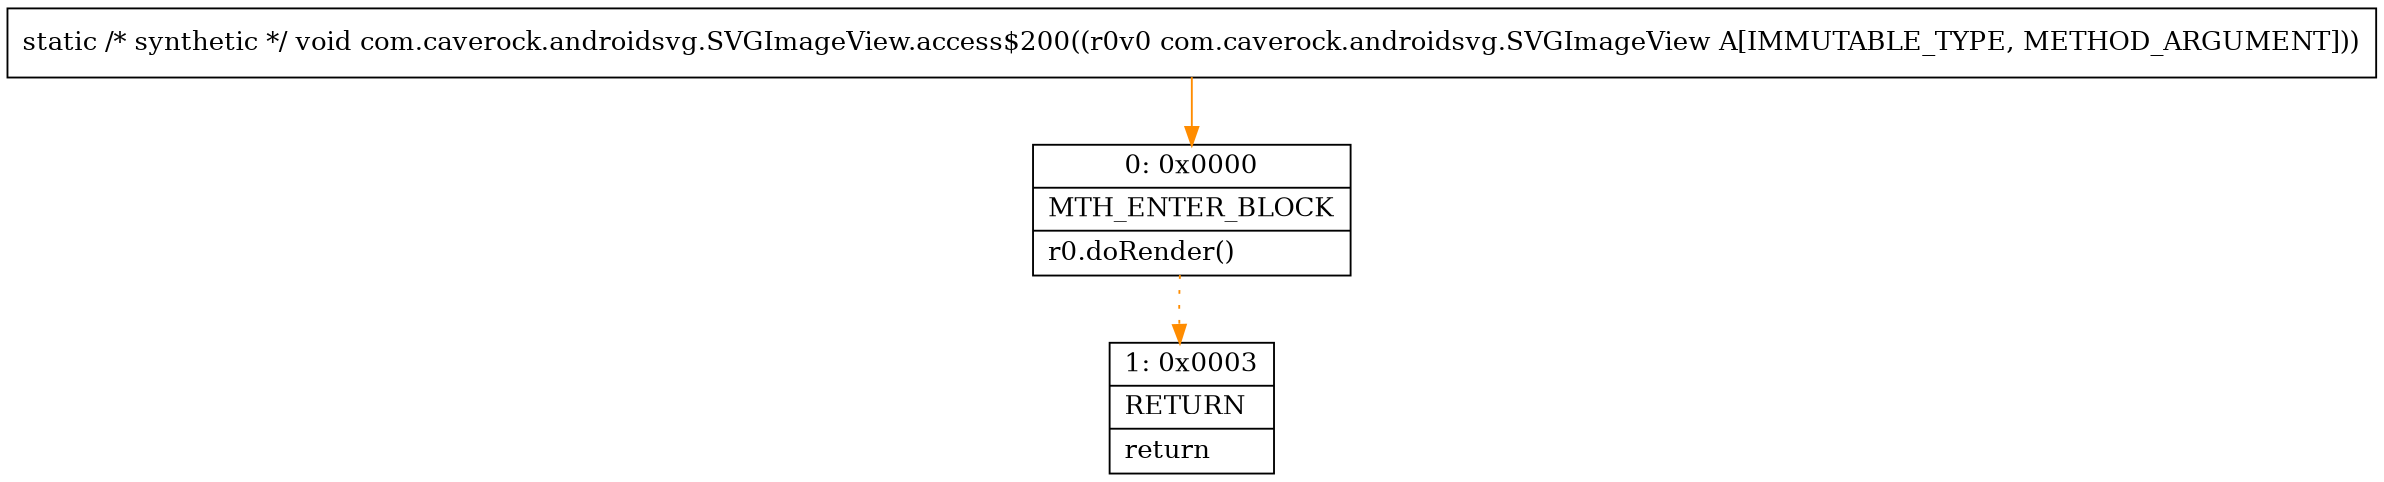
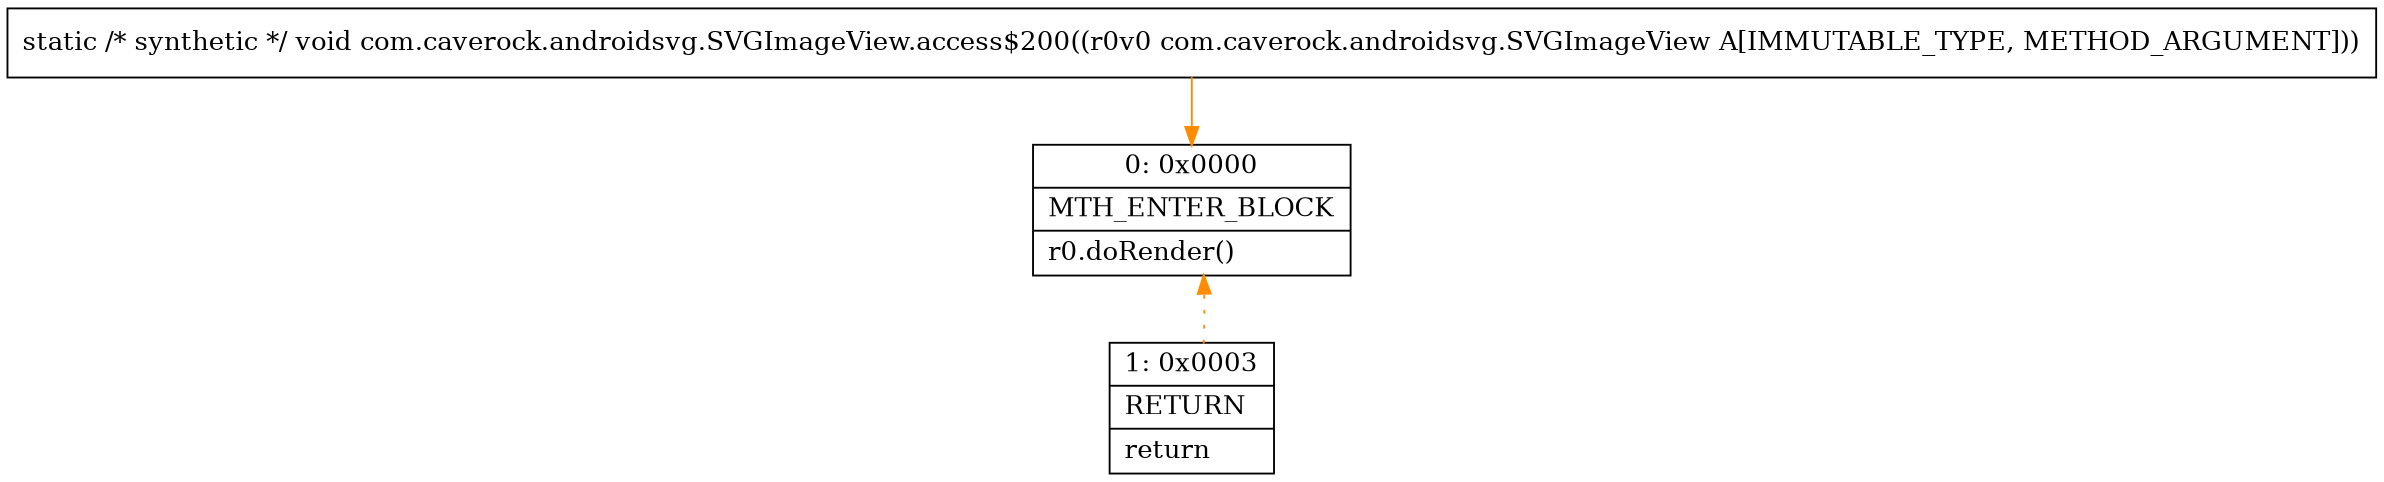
(1179, 300) -> (1204, 319)
